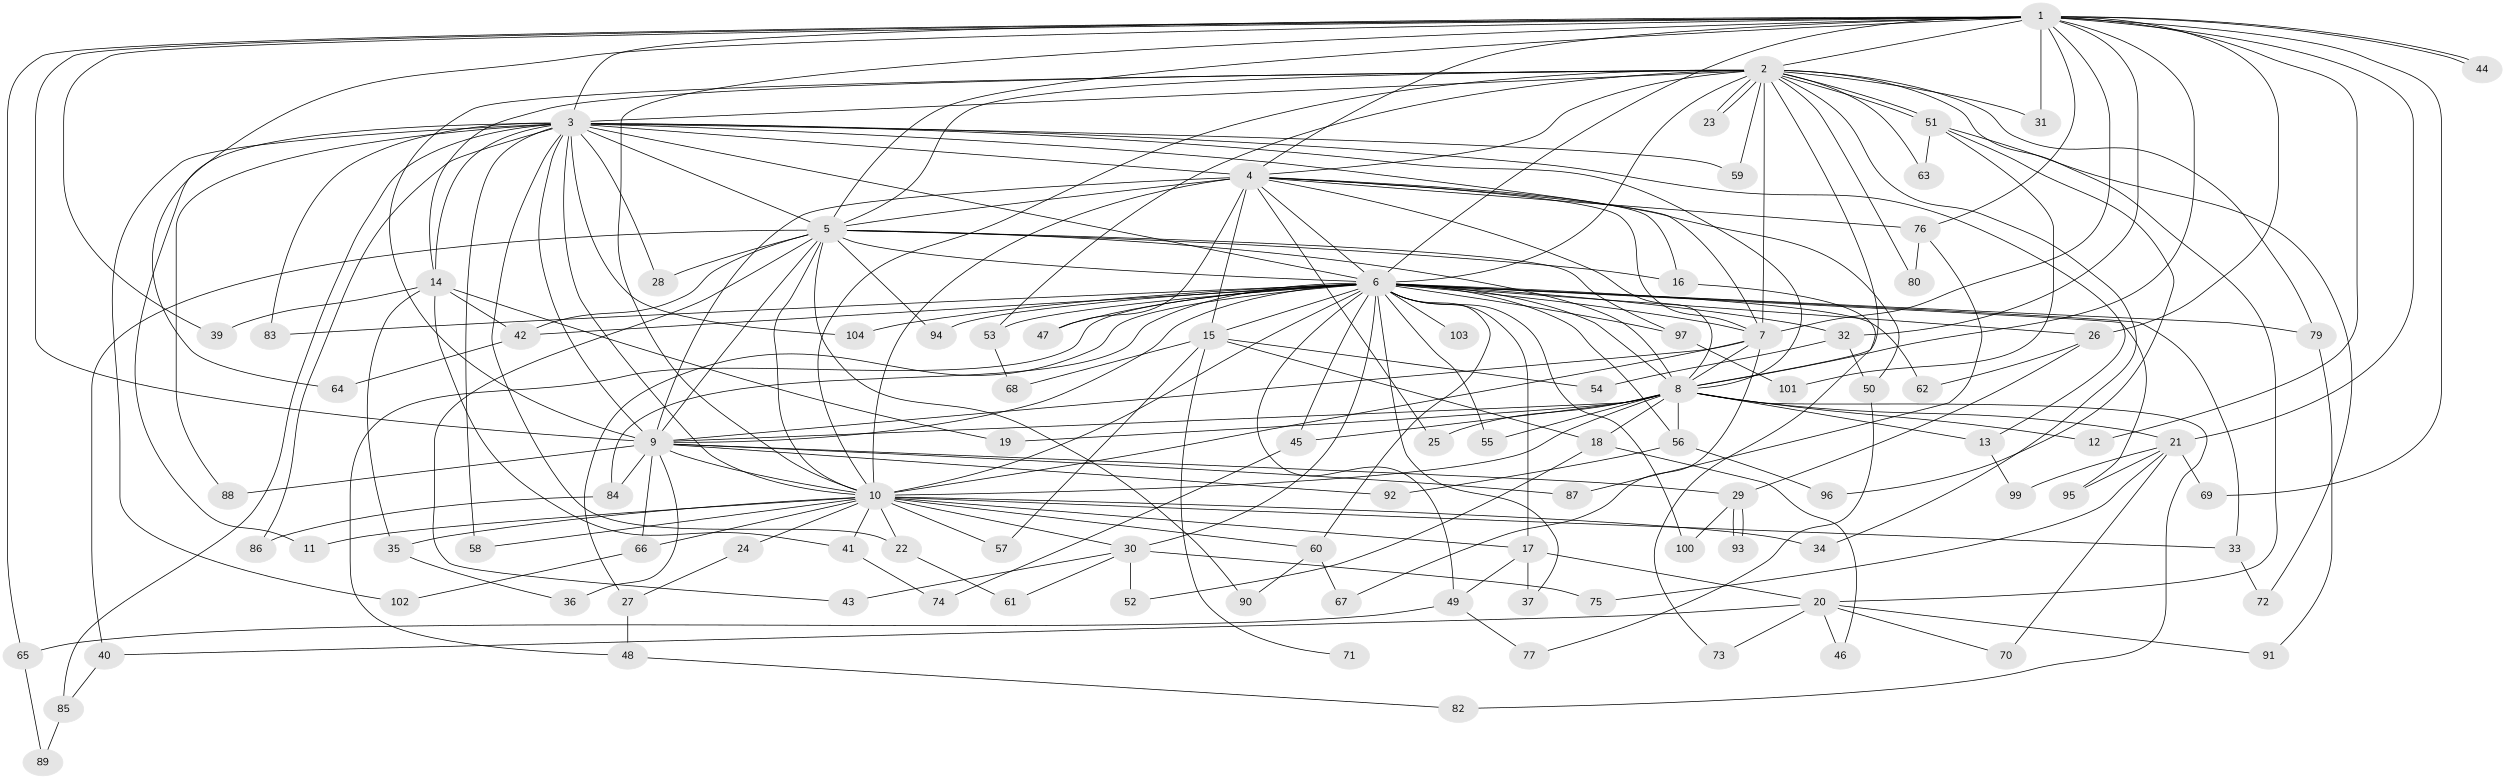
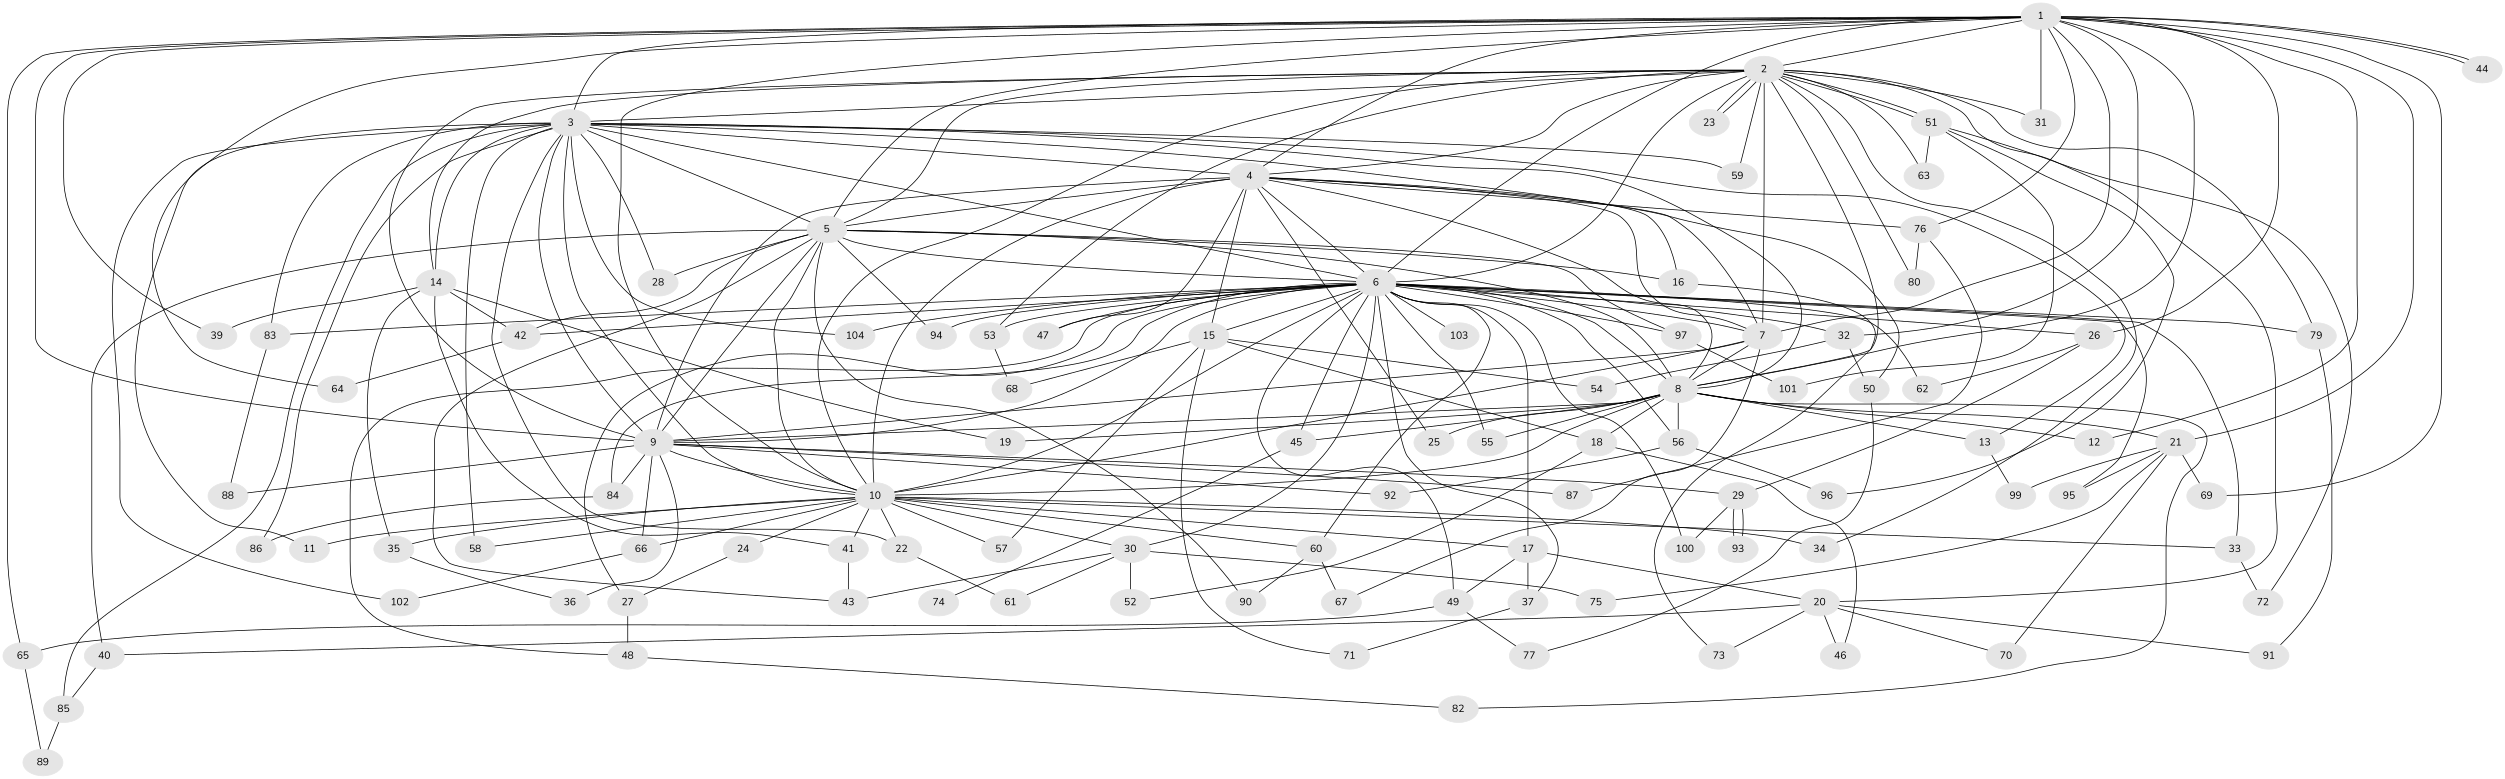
(222, 181) -> (248, 416)
(894, 576) -> (848, 576)
none -> (1439, 629)
